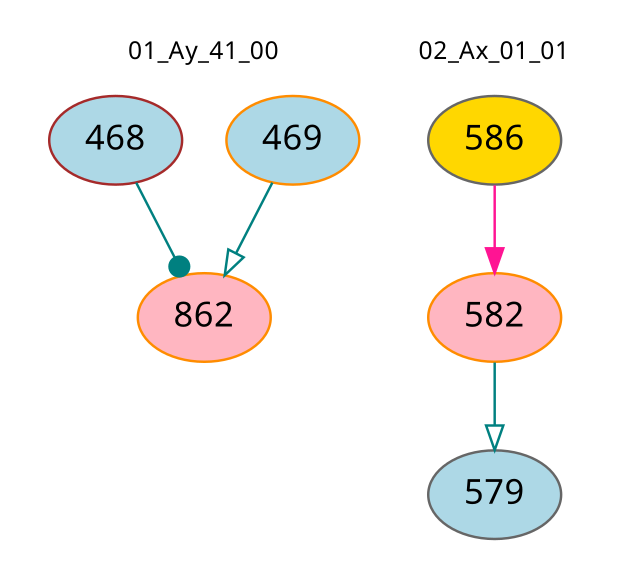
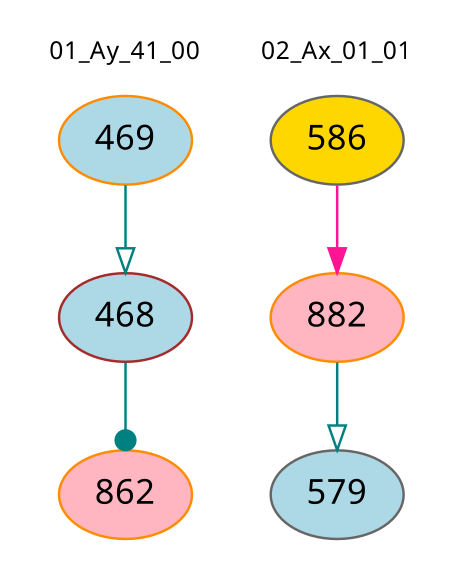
(254, 218) -> (126, 217)
(495, 317) -> (337, 317)
